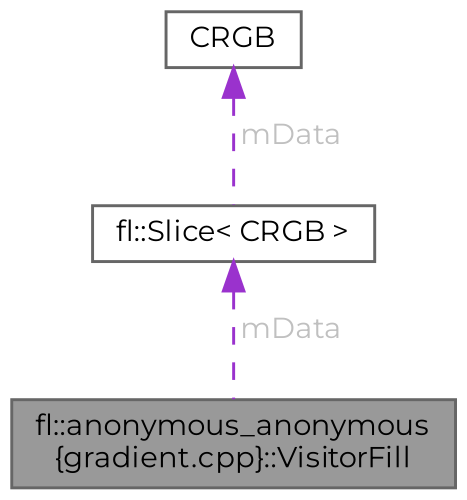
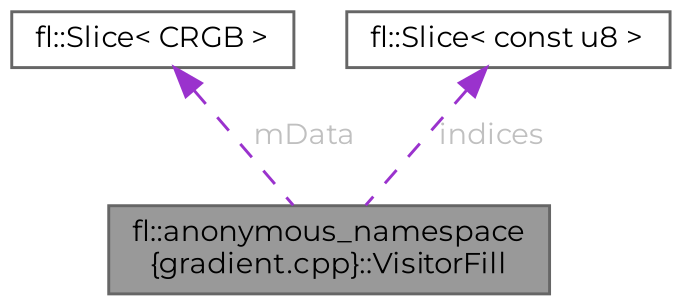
(234, 40) -> none
none -> (508, 40)
(234, 444) -> (329, 250)
